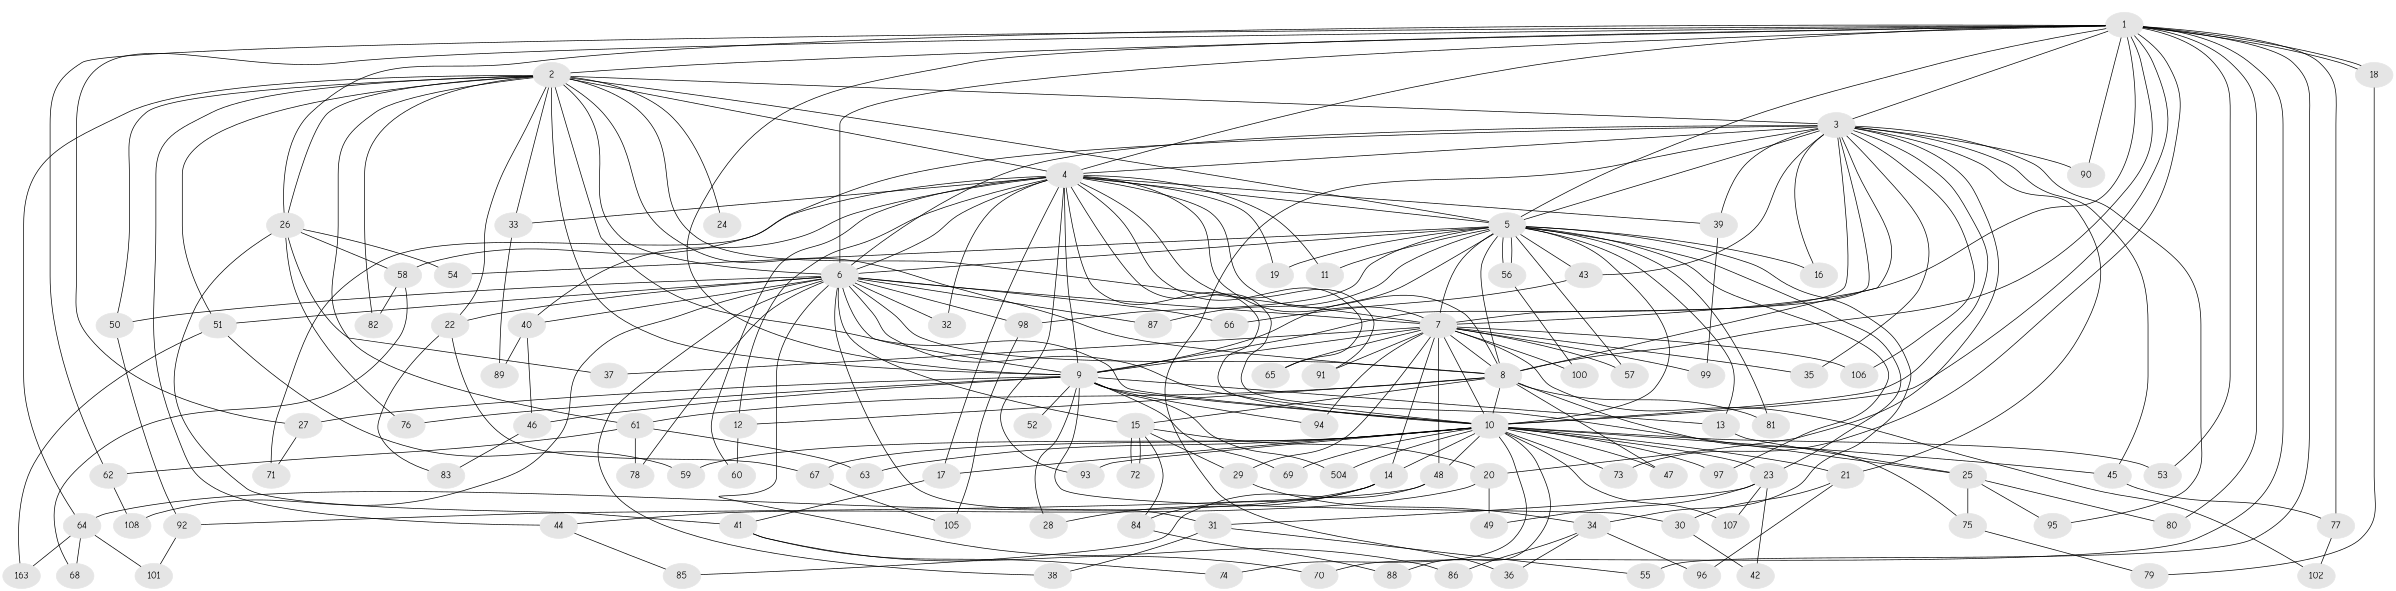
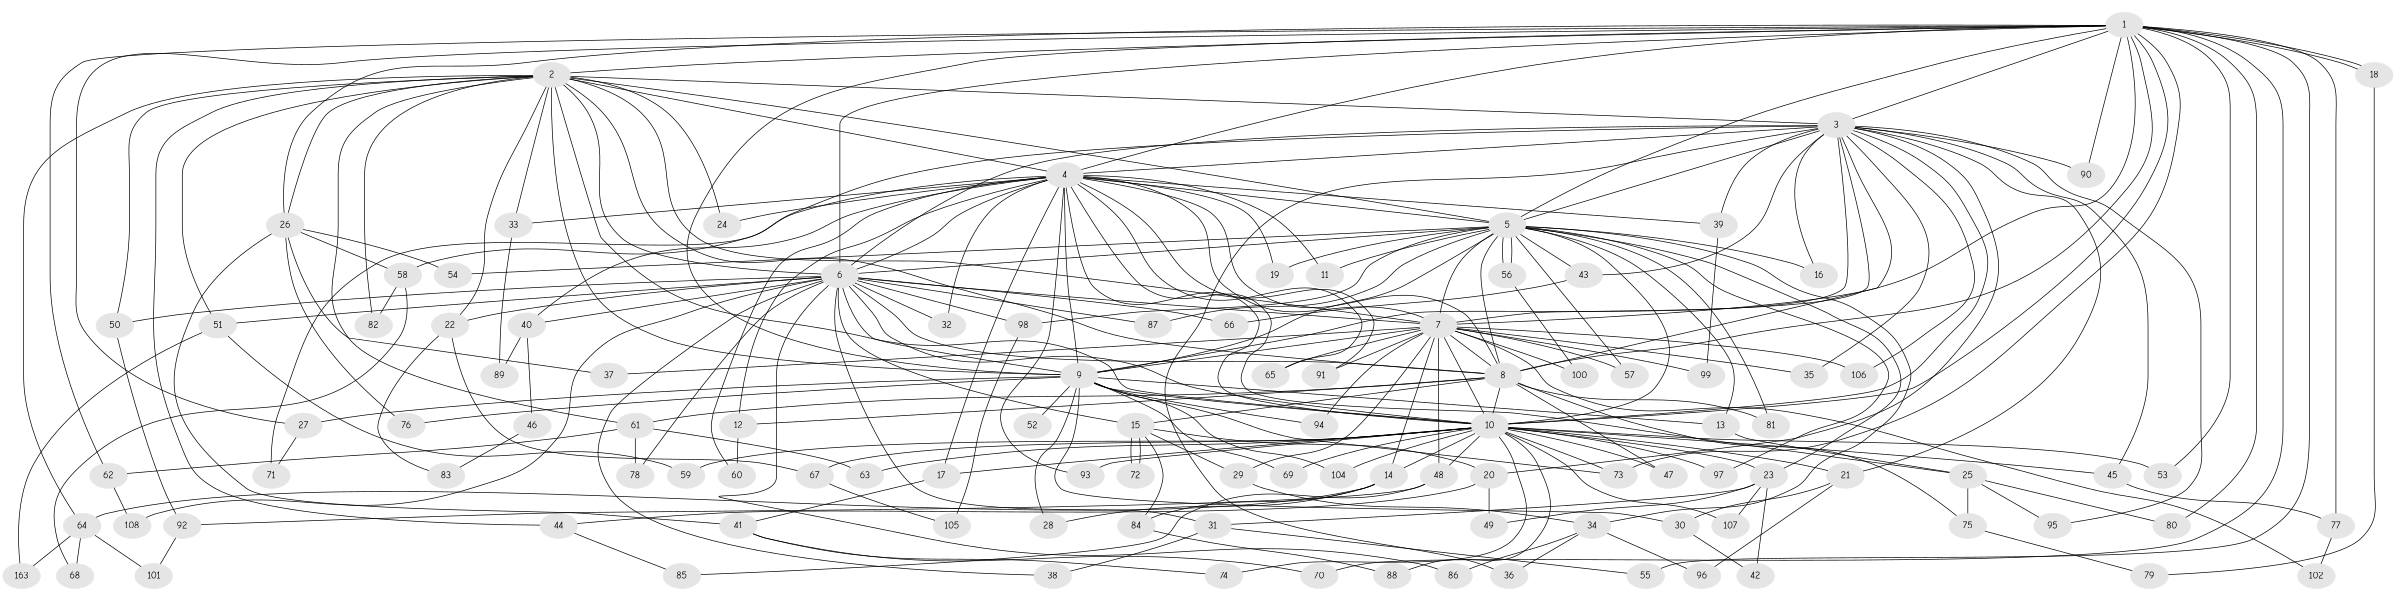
none -> (892, 196)
(767, 398) -> (1280, 435)
(1339, 476) -> (1339, 476)
